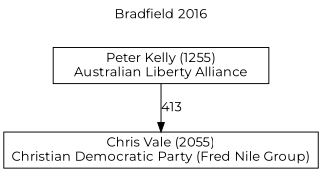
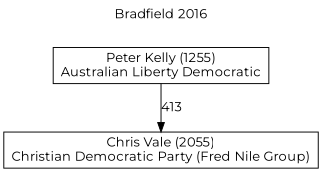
(161, 66) -> (161, 66)
